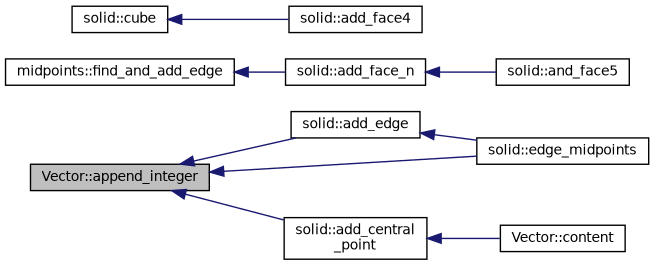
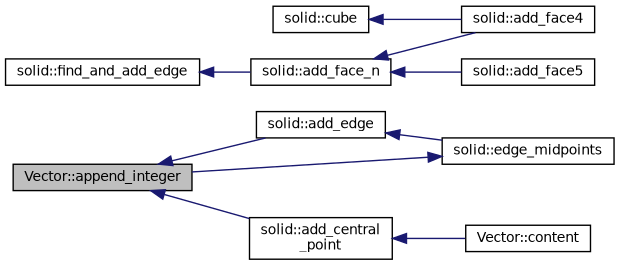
none -> (431, 44)
(120, 72) -> (103, 72)
(563, 72) -> (528, 72)
(350, 164) -> (310, 165)
